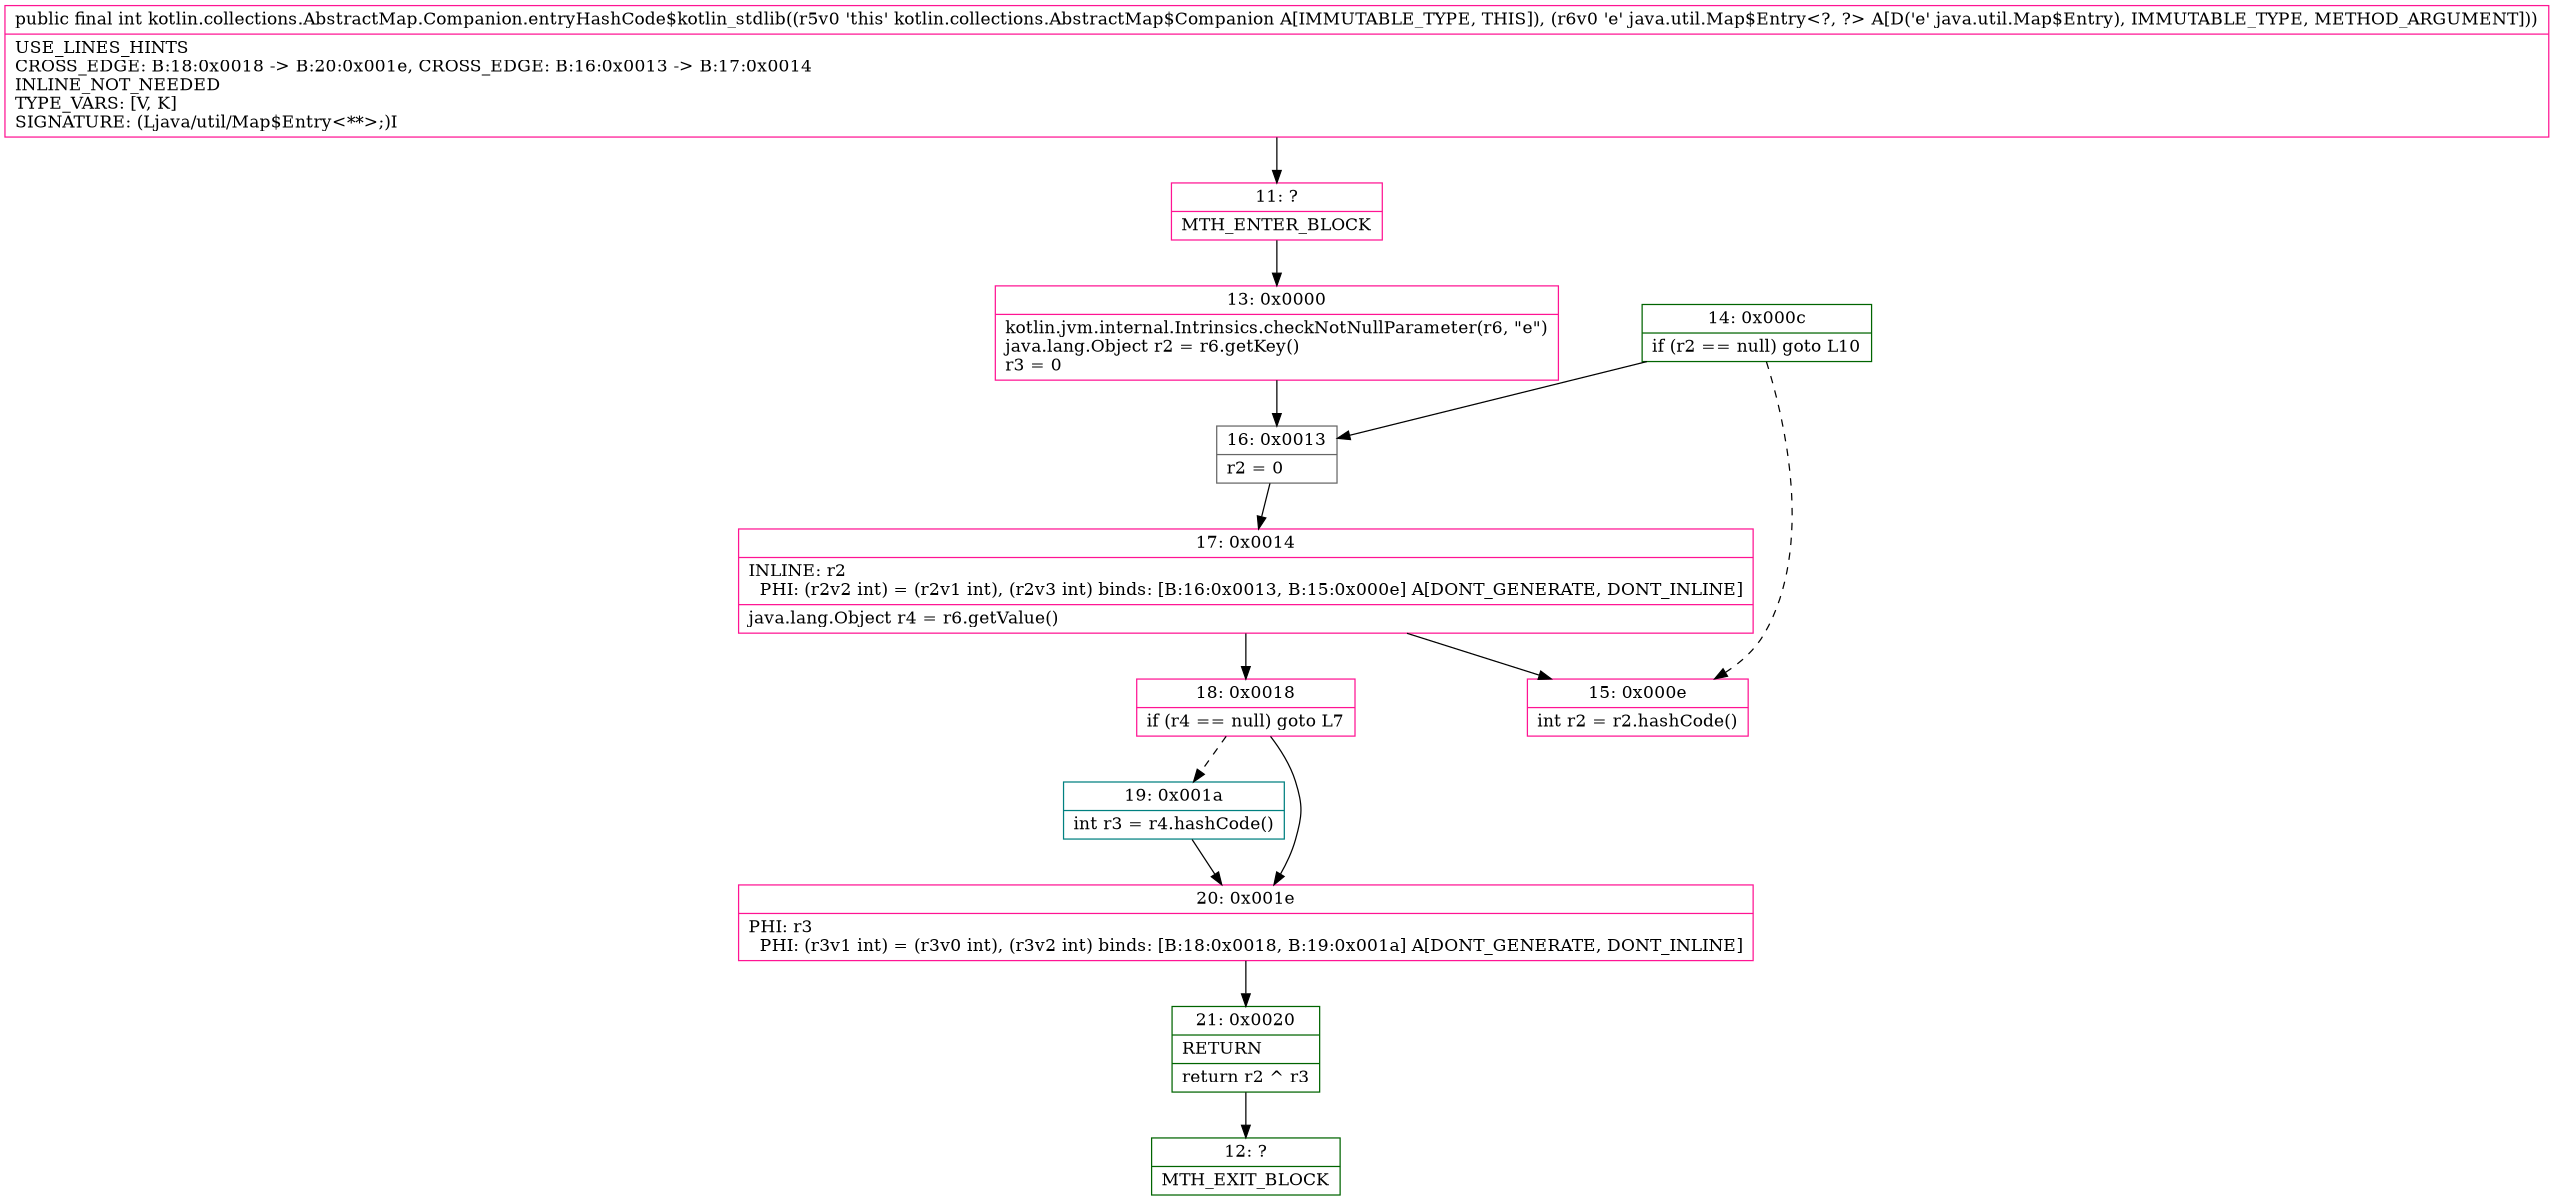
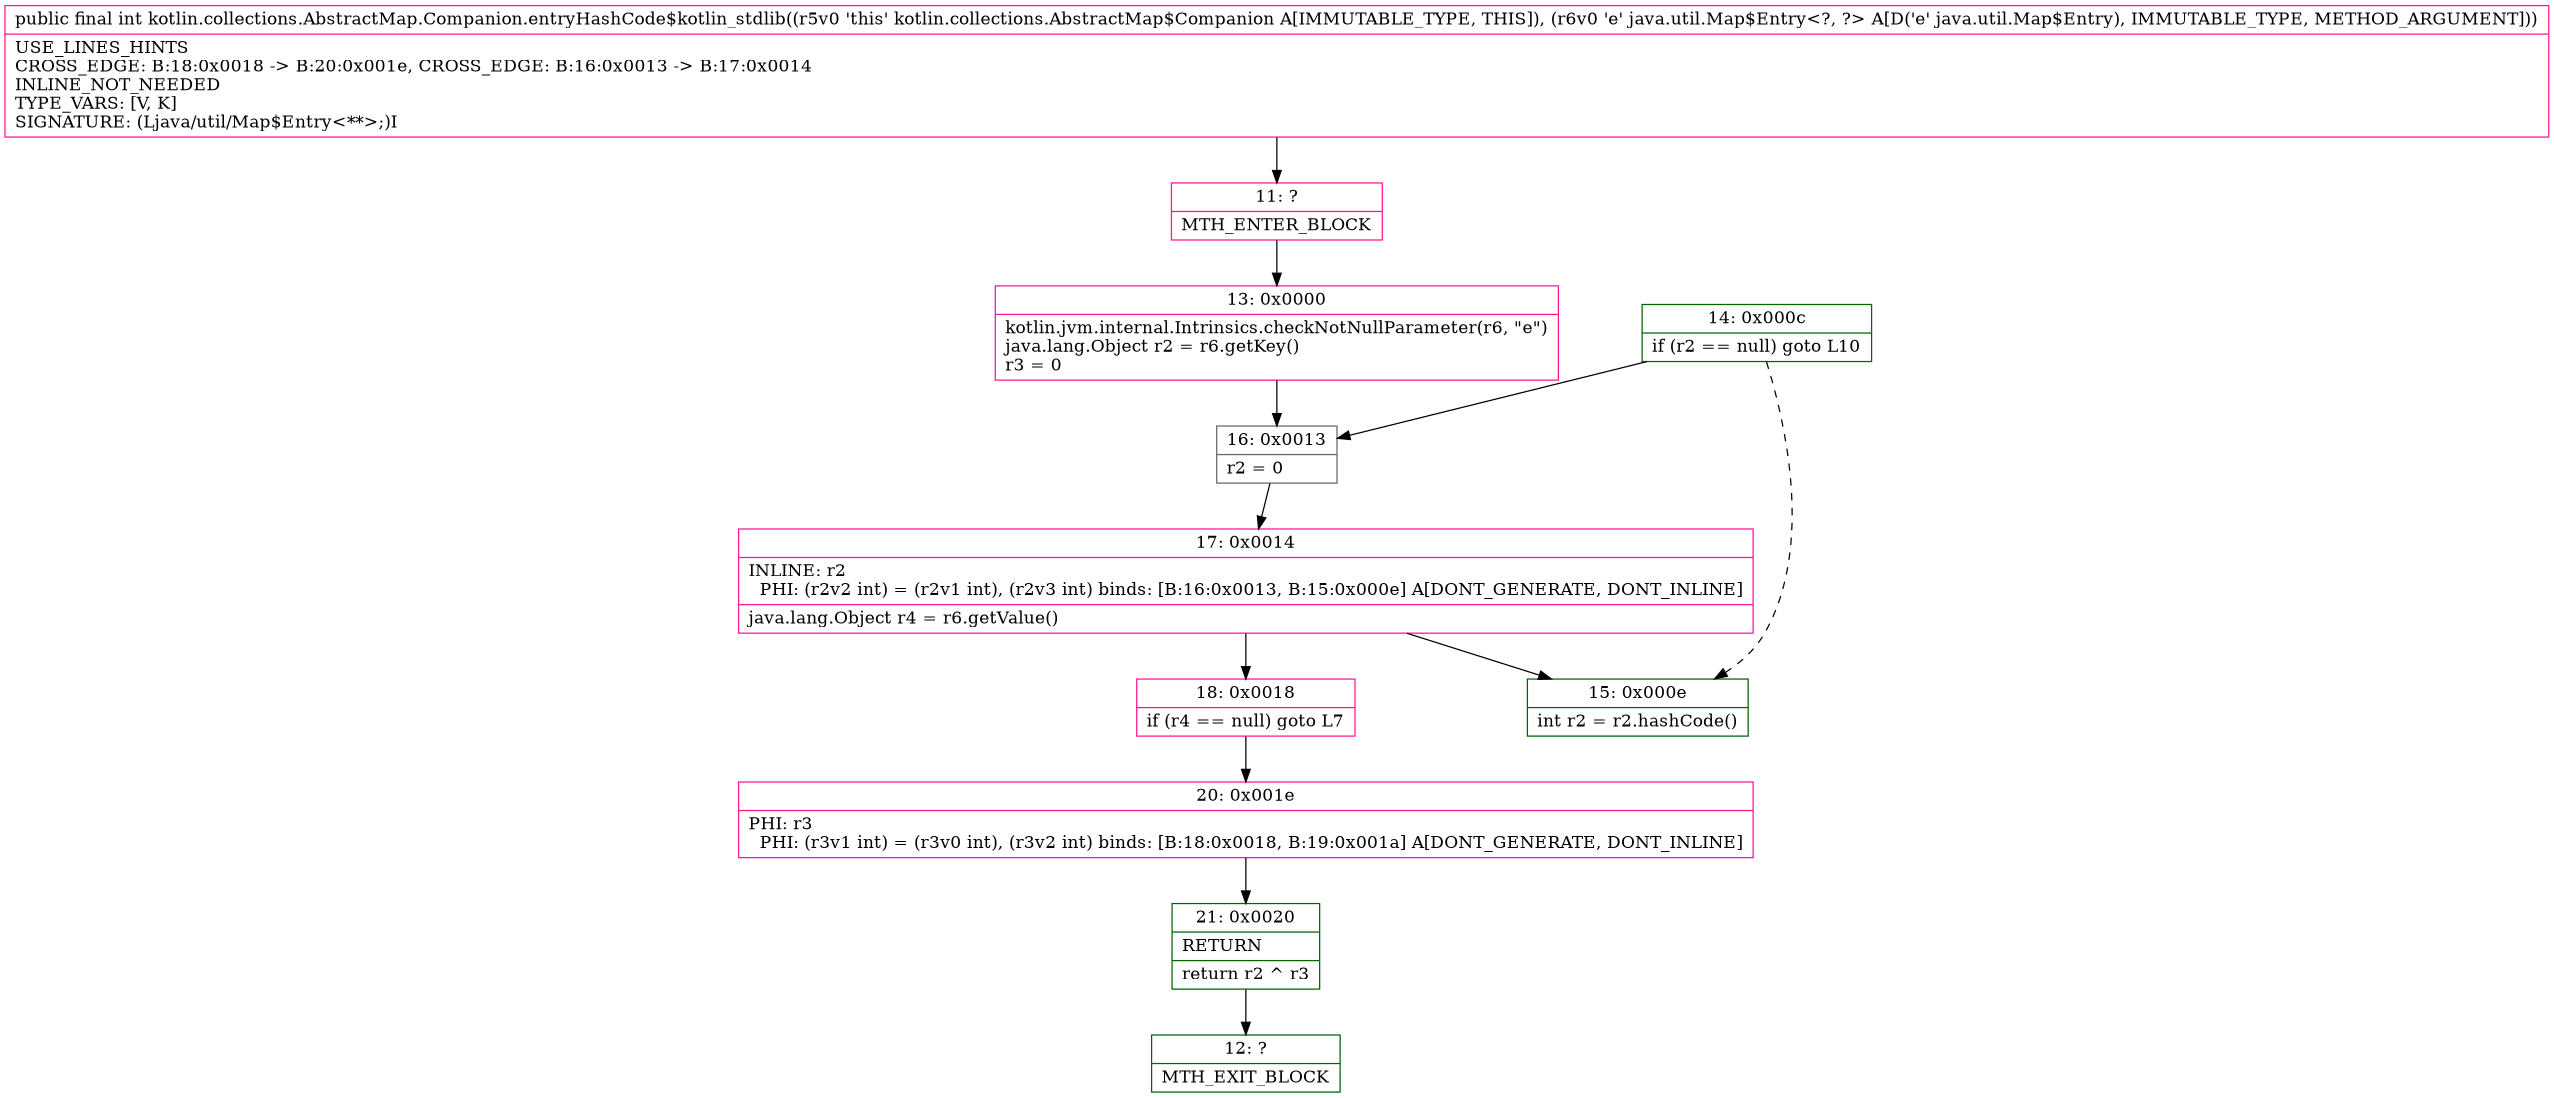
(1638, 708) -> (1638, 708)
(1174, 811) -> none
